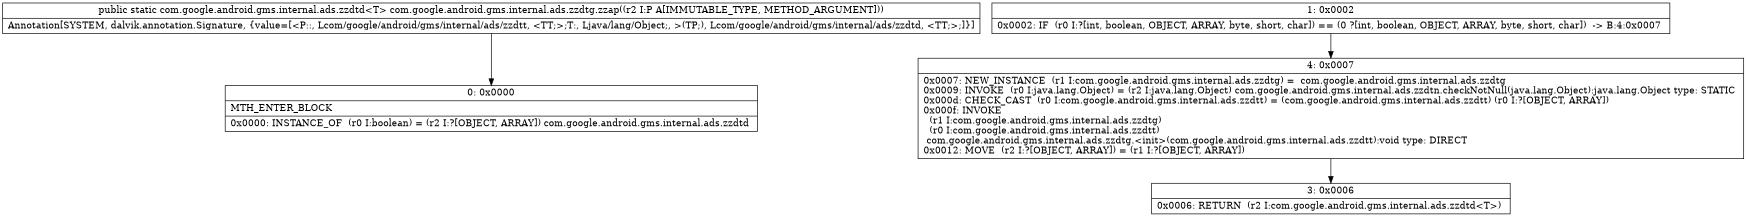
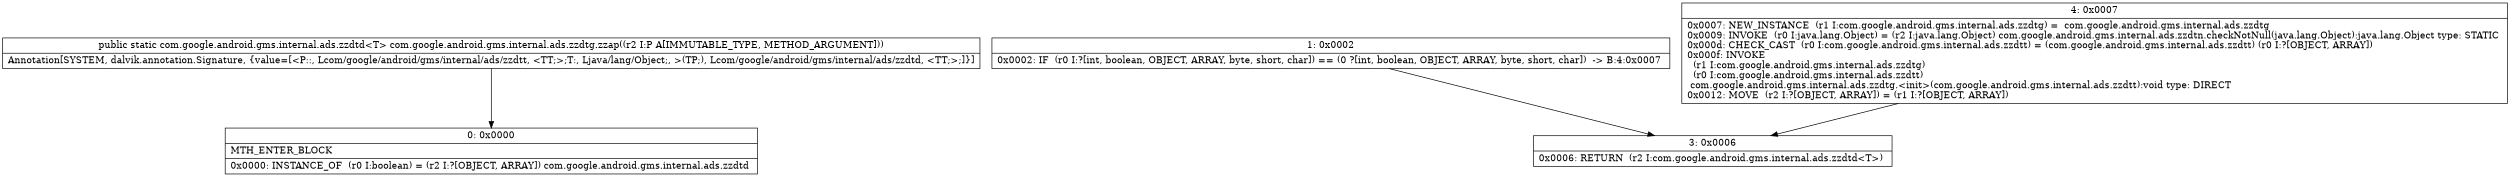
(1331, 42) -> (1518, 101)
